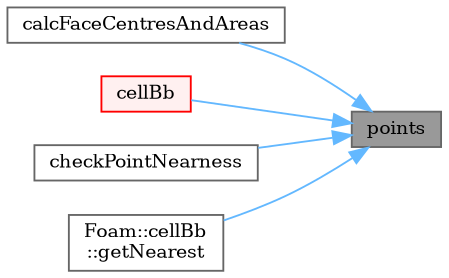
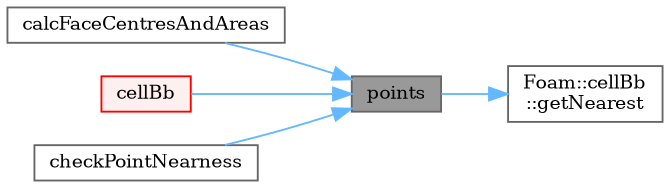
(290, 194) -> (465, 94)
